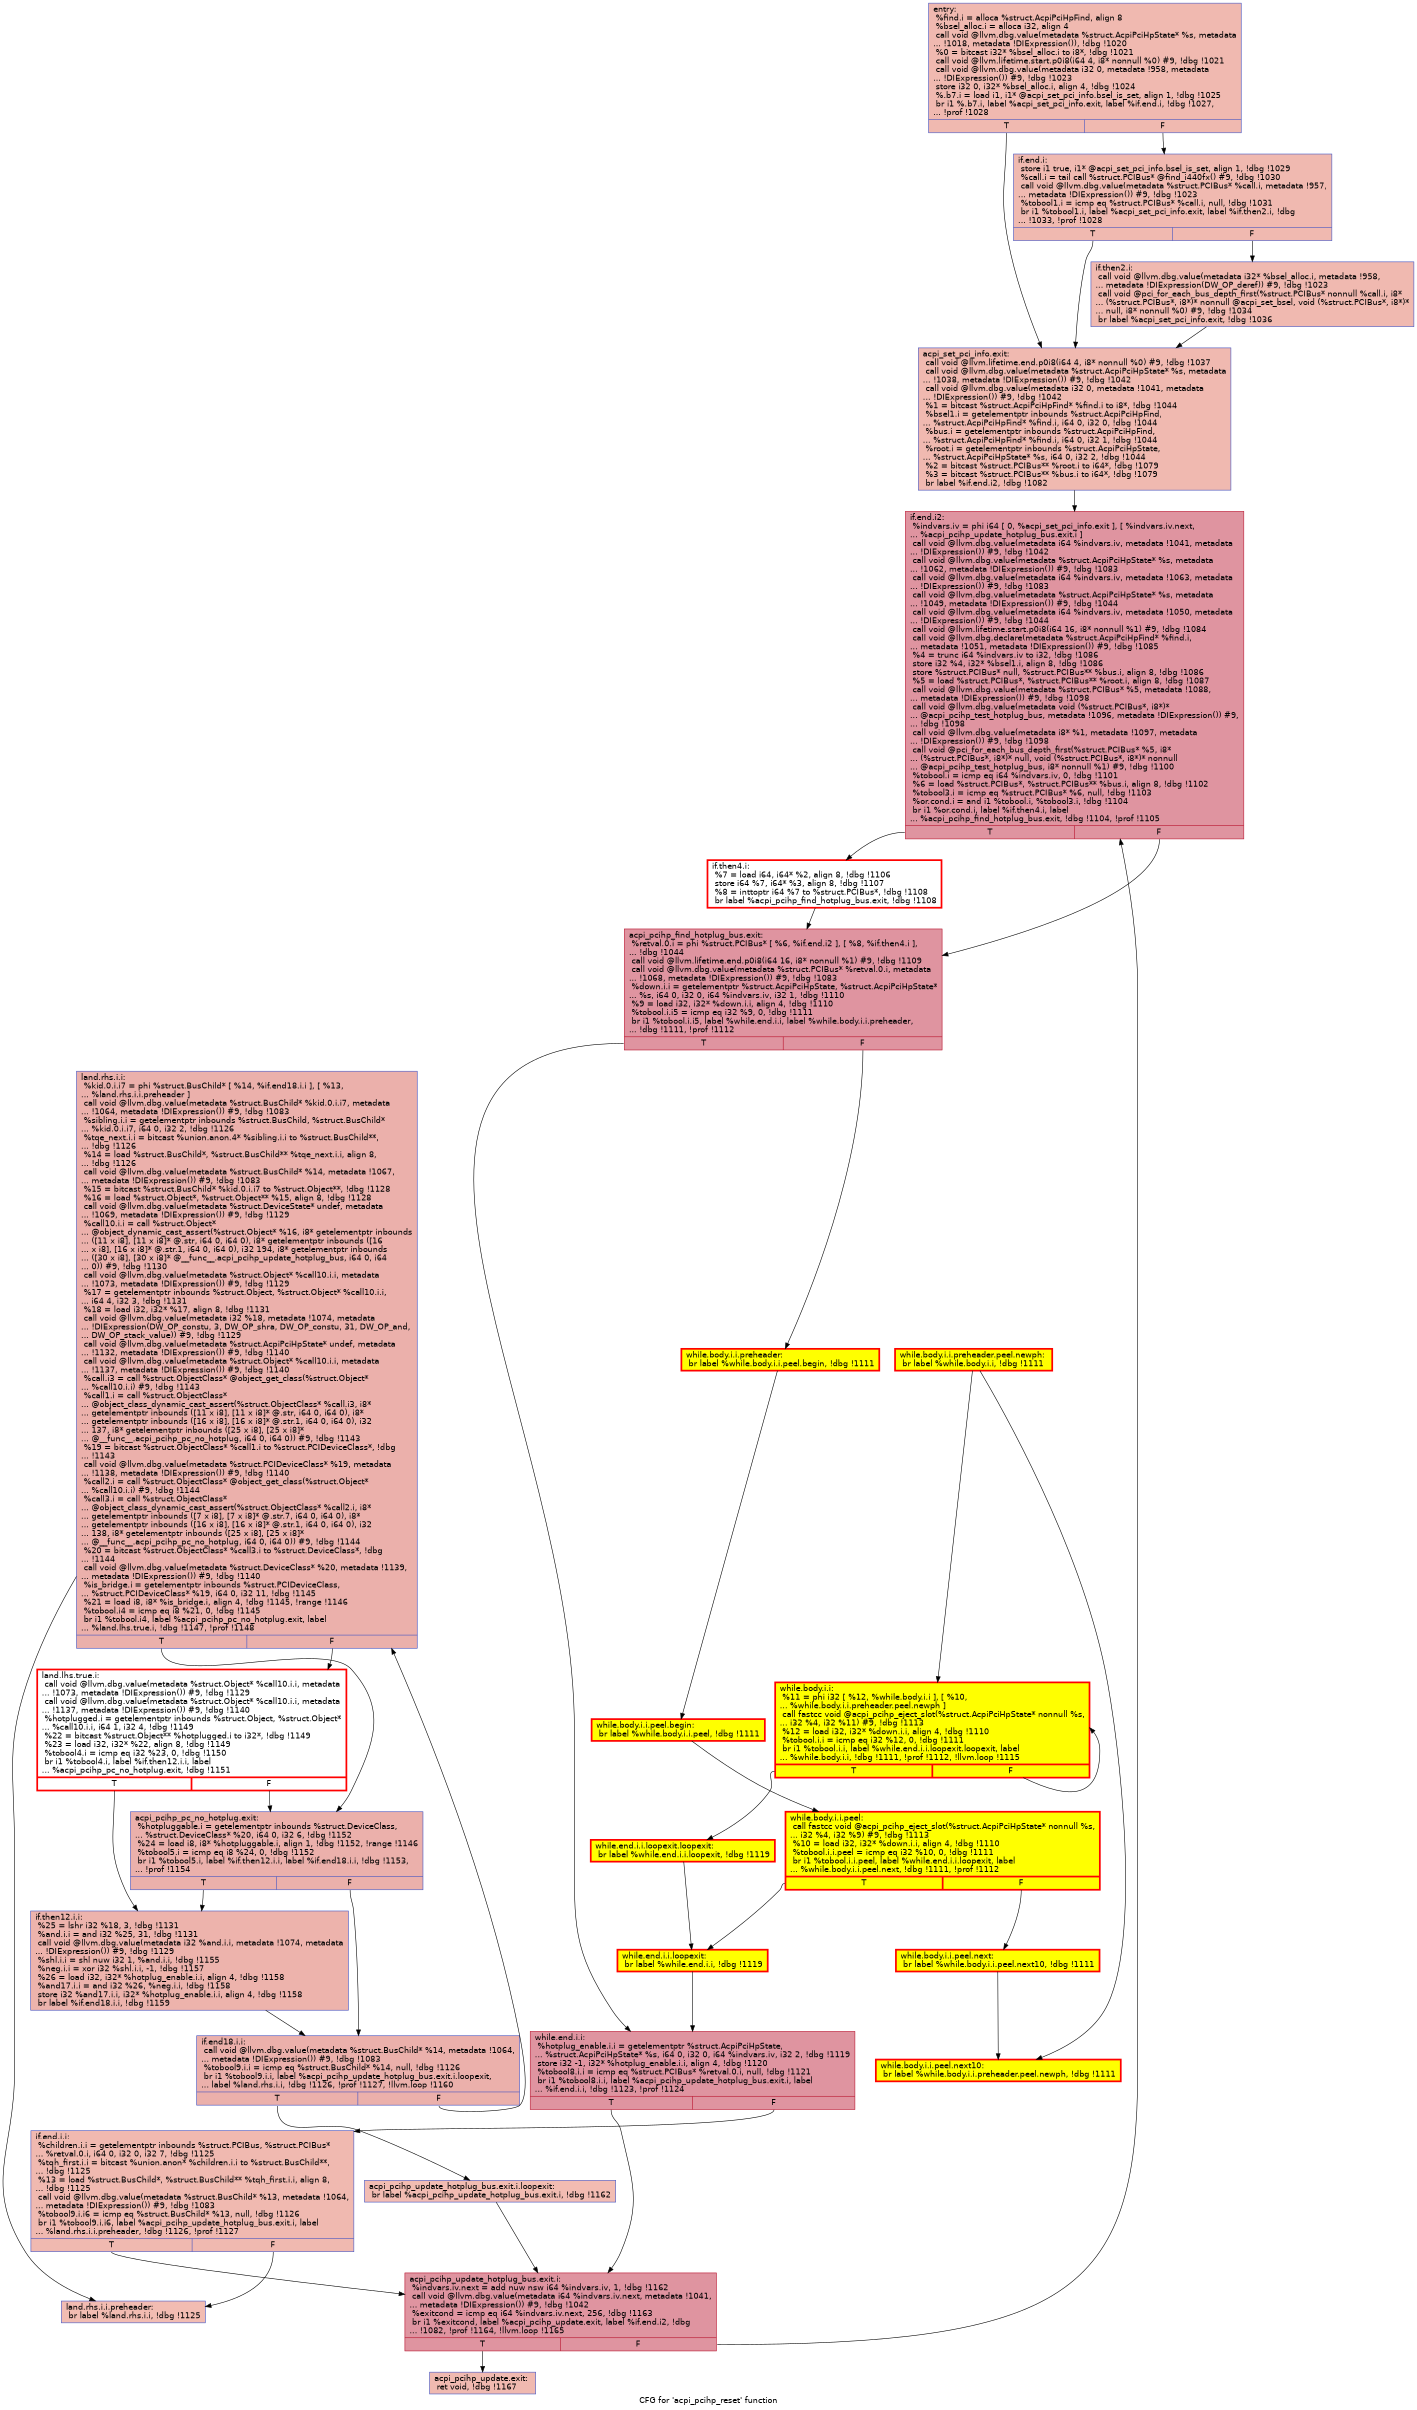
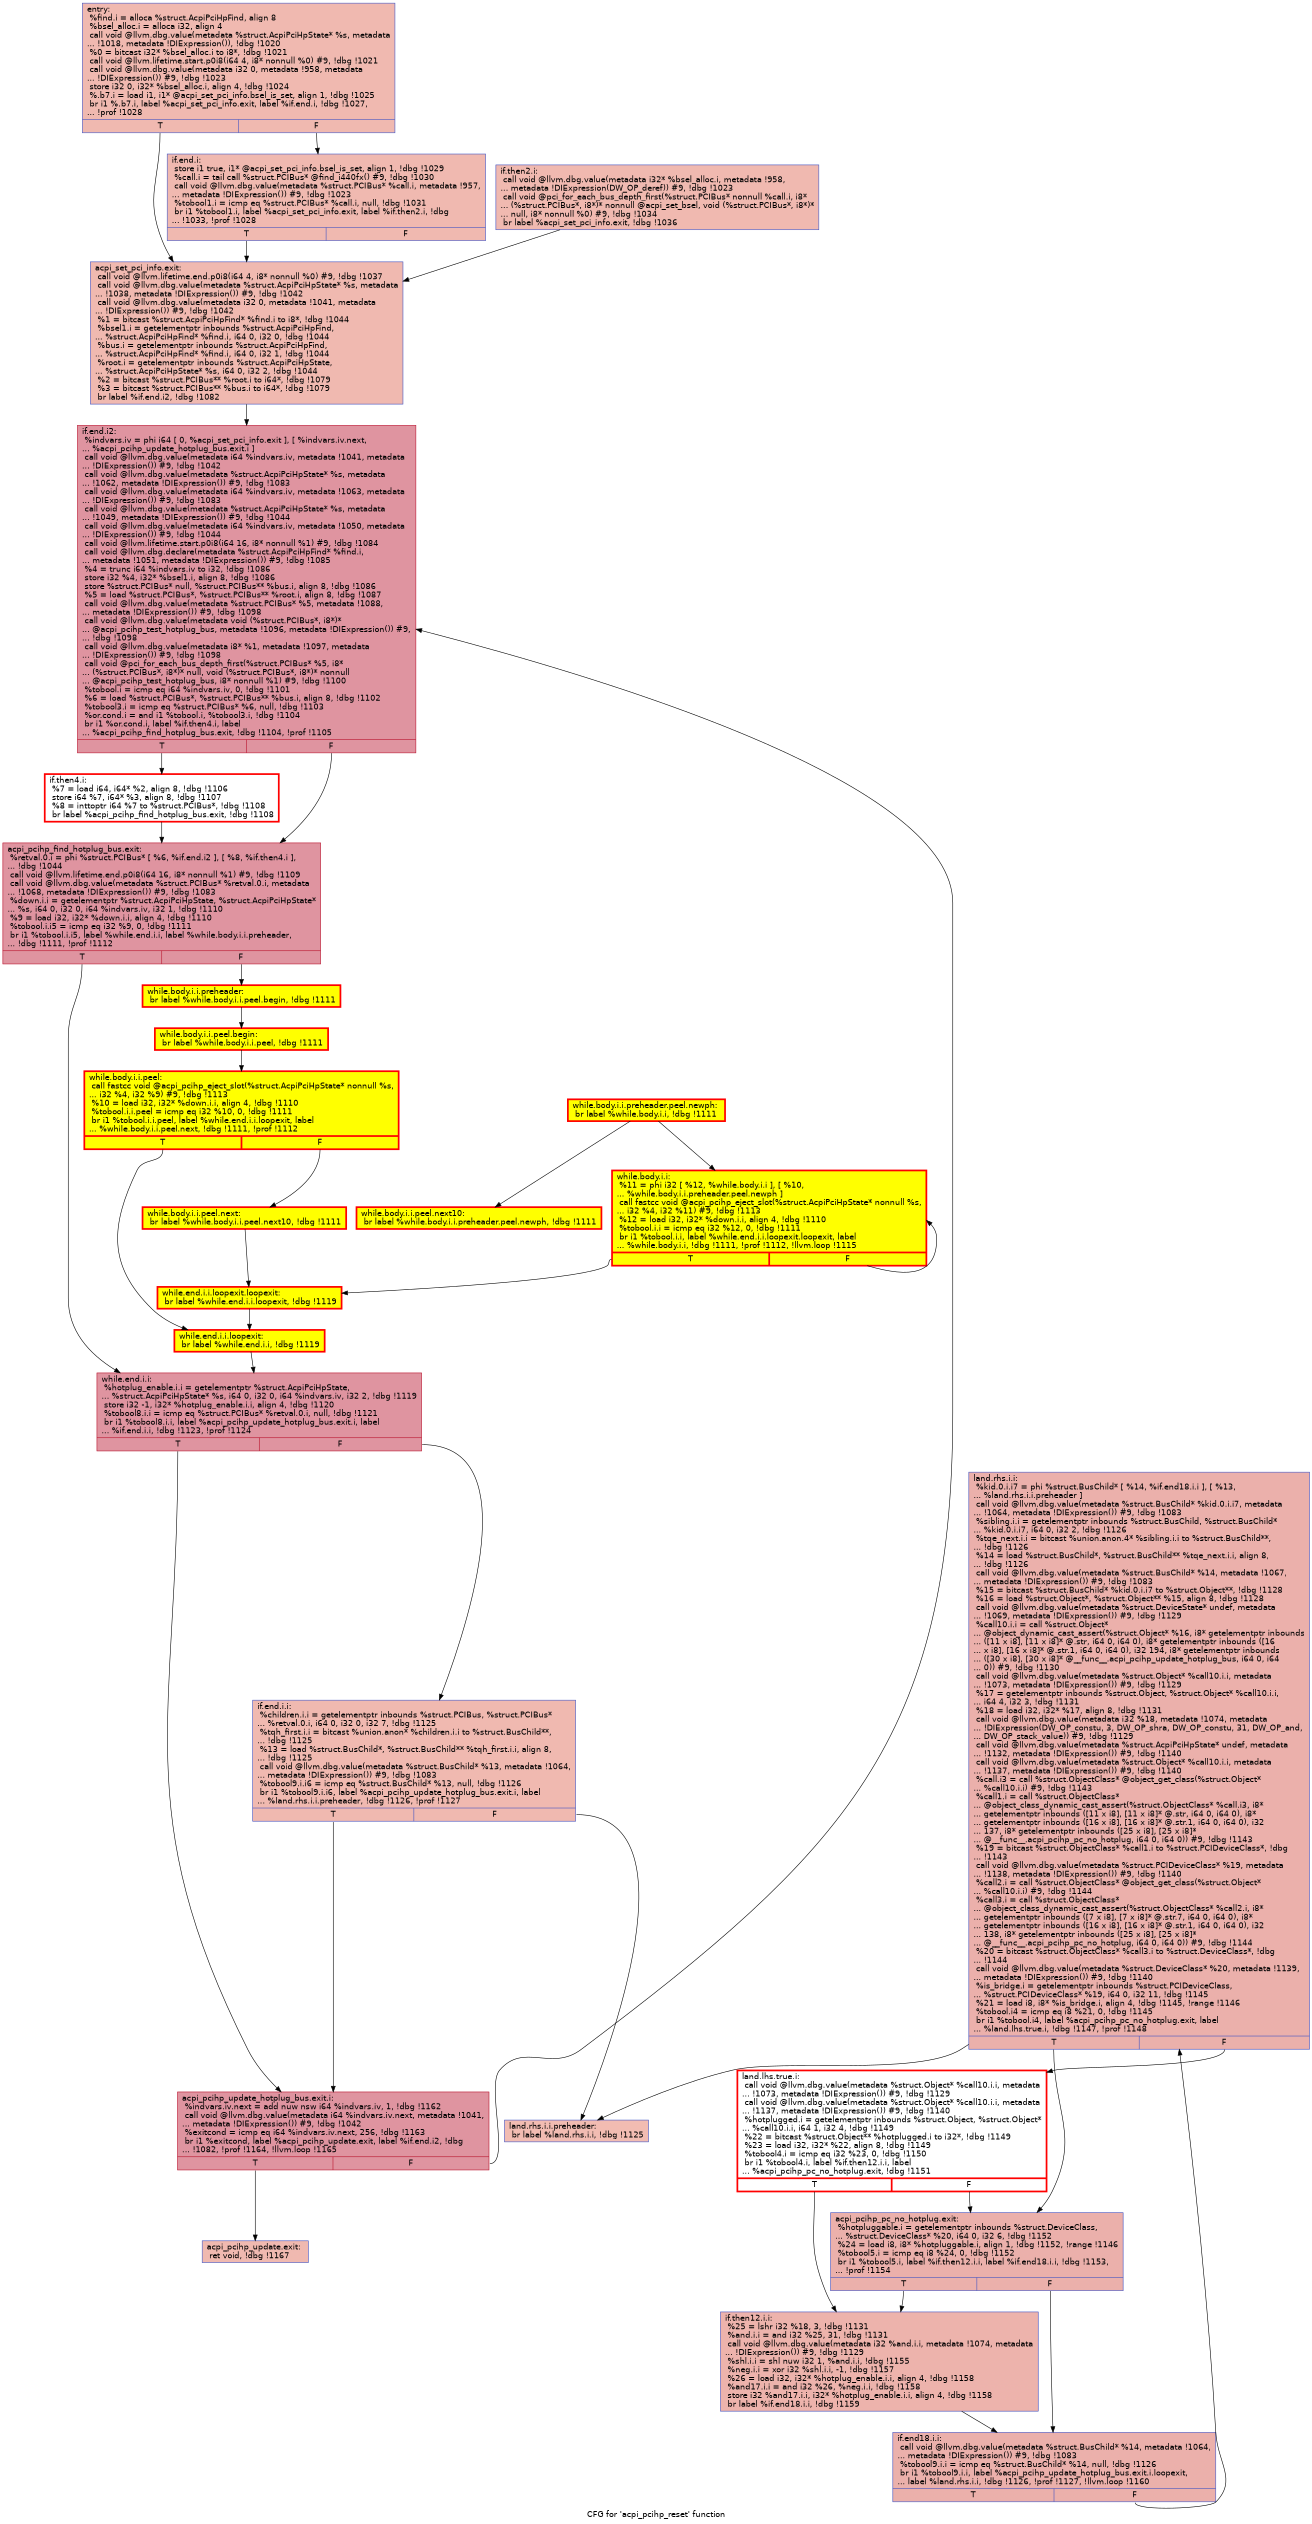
(1252, 248) -> none
(998, 2013) -> (247, 1255)
(490, 2191) -> none
